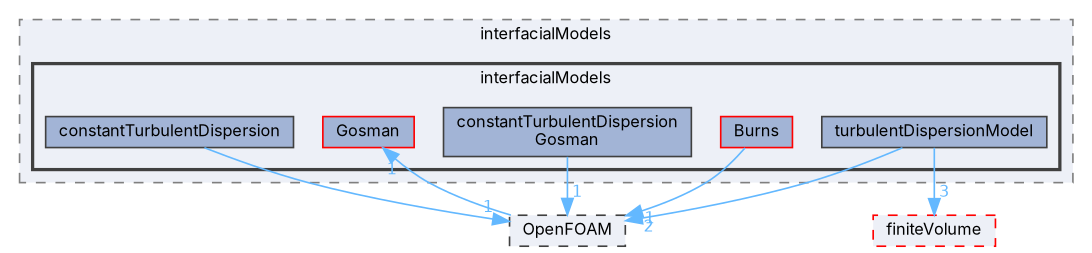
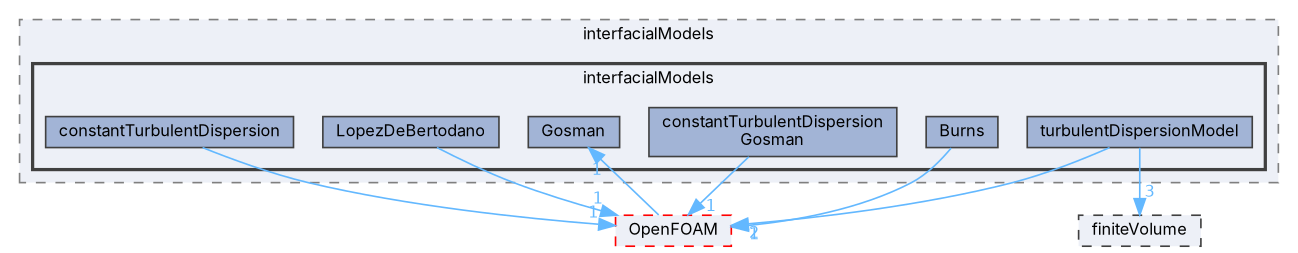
(369, 132) -> (574, 132)
none -> (411, 132)
(757, 132) -> (962, 132)
(567, 231) -> (673, 231)
(934, 231) -> (1140, 231)
